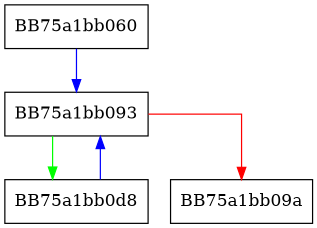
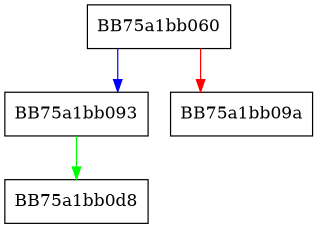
(222, 114) -> (201, 64)
(100, 164) -> none
